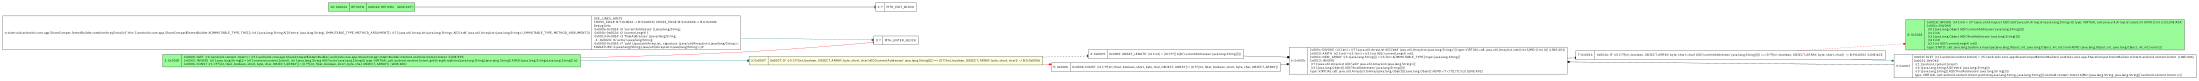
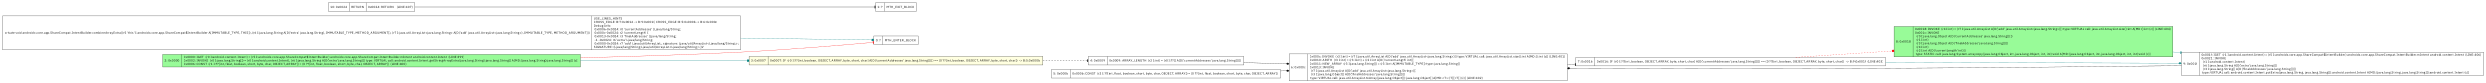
(372, 7) -> (372, 7)
(1850, 47) -> (1844, 54)
none -> (2177, 52)
(1265, 57) -> (1265, 63)
(1046, 64) -> none
